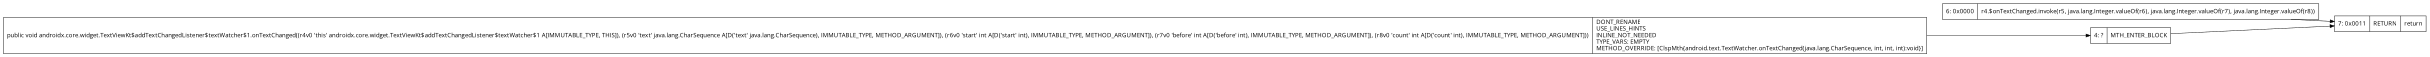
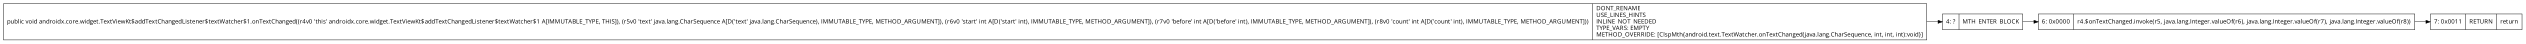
(2250, 30) -> (2028, 22)
